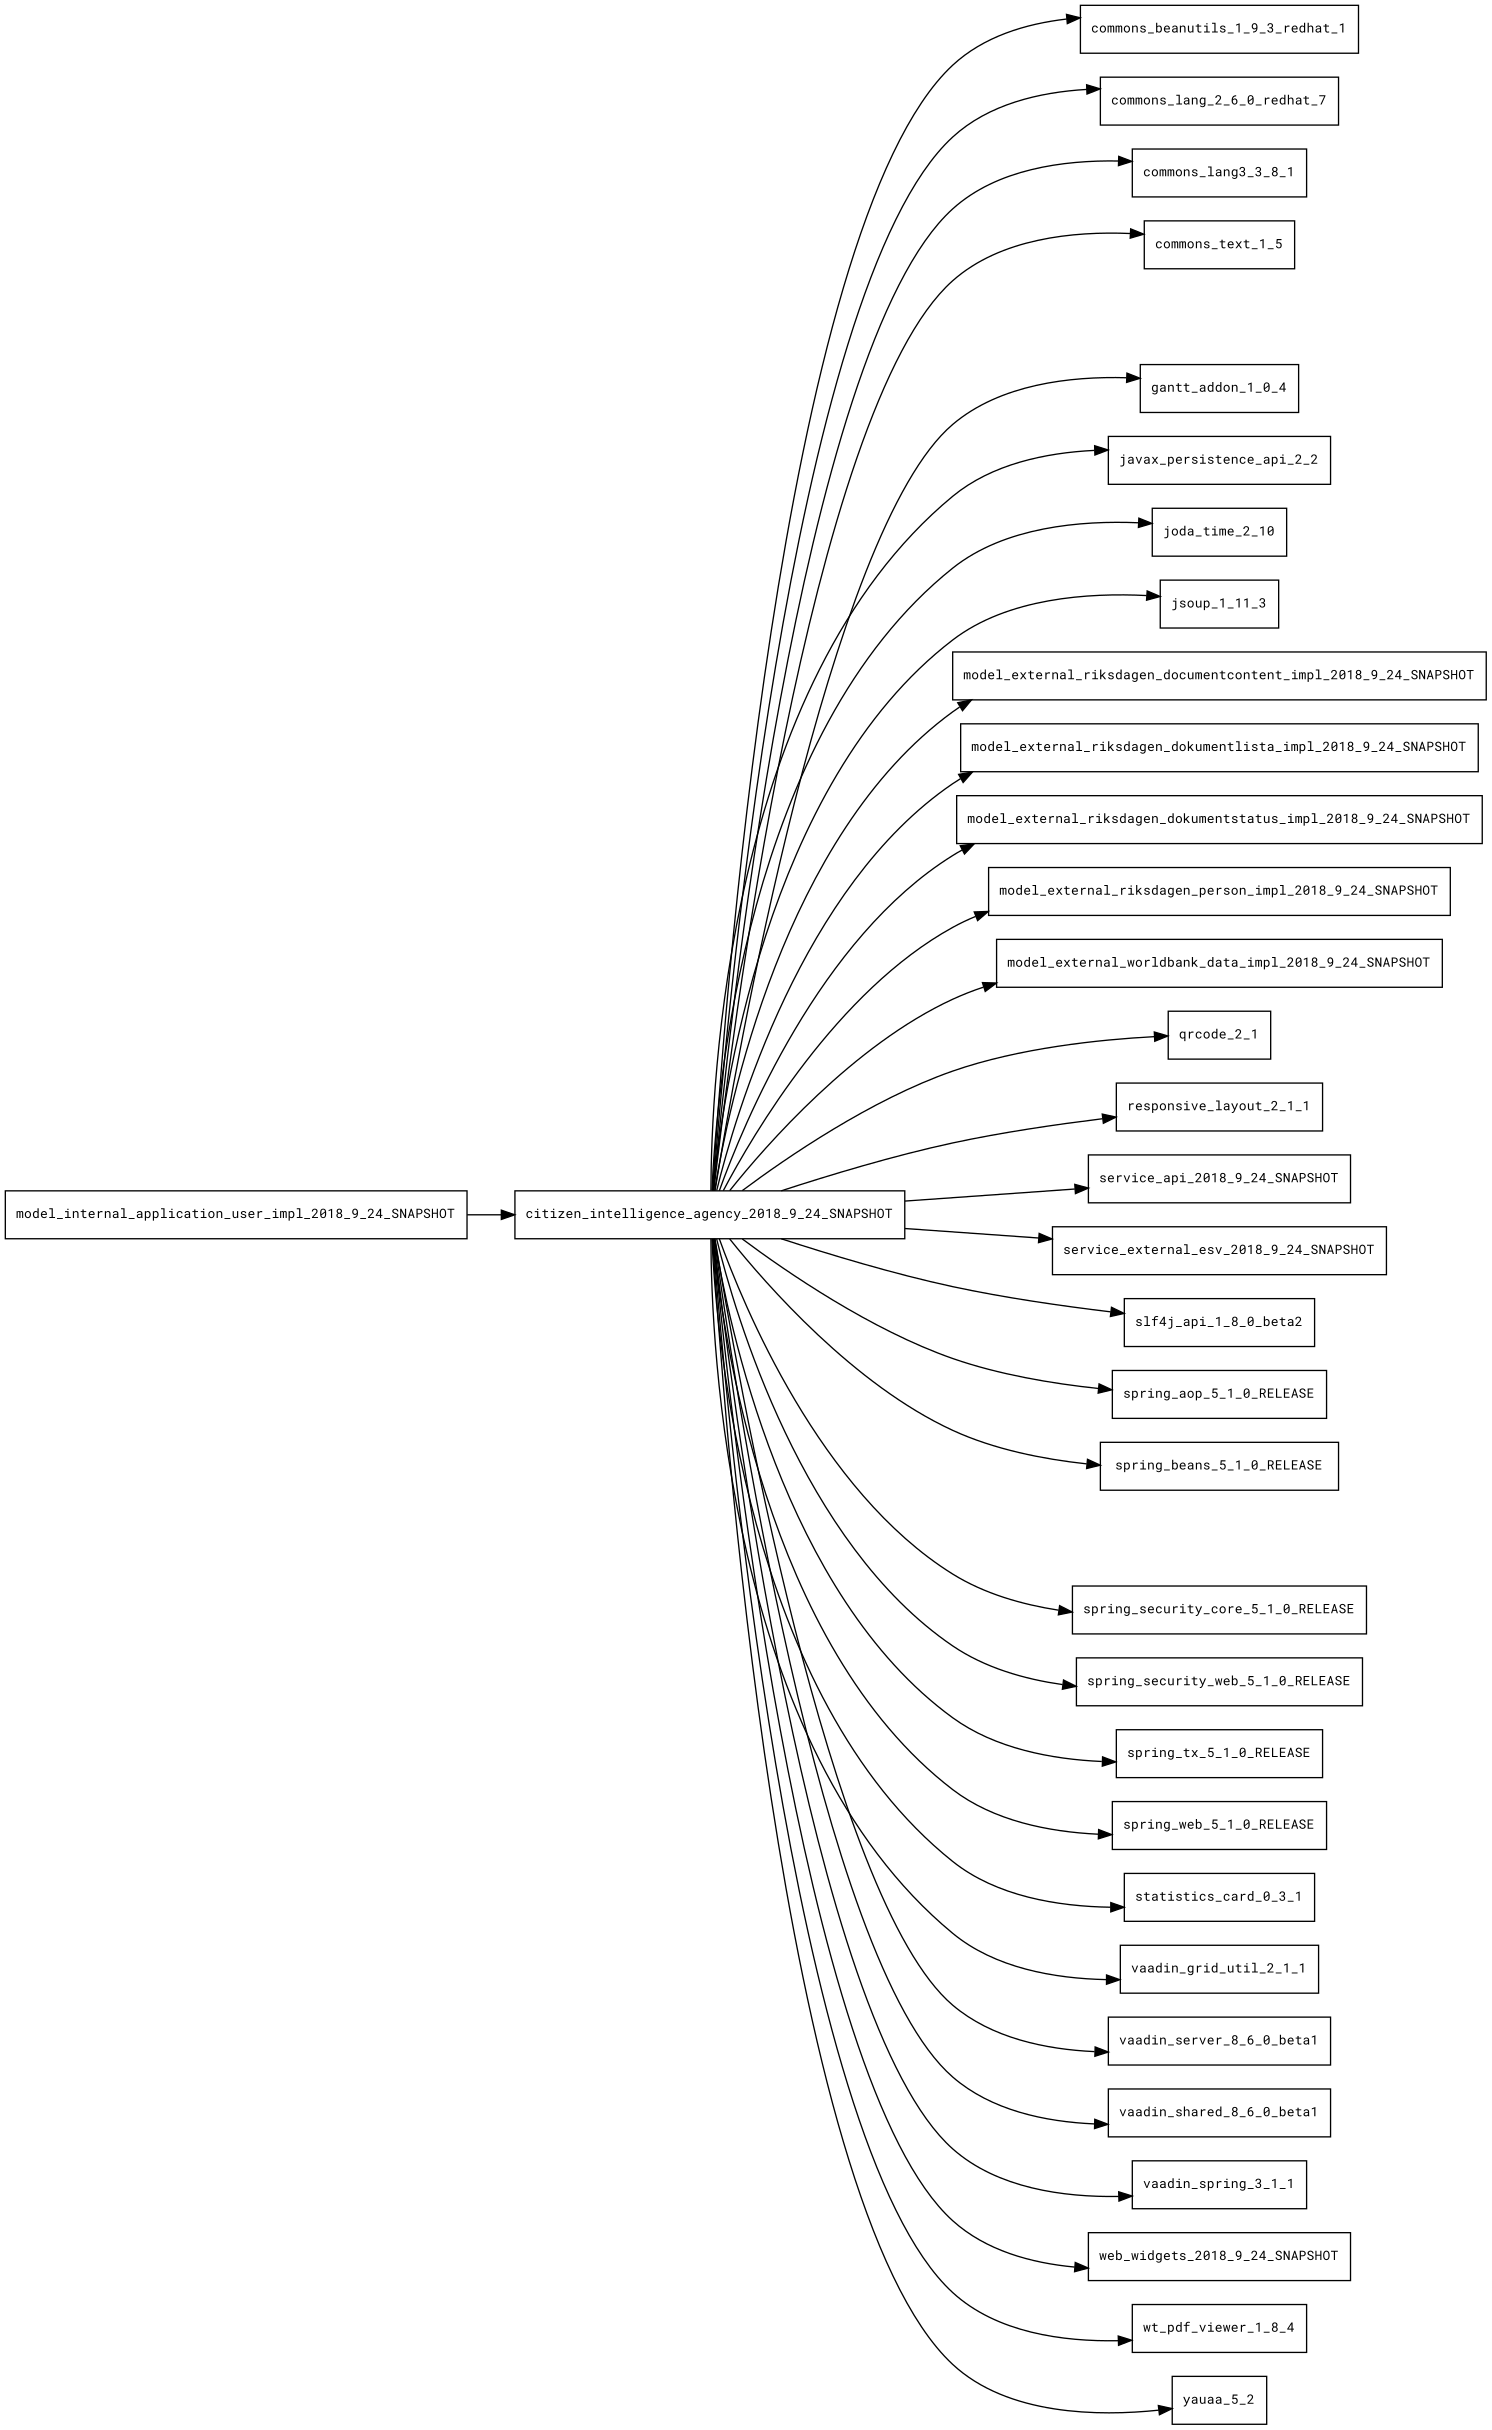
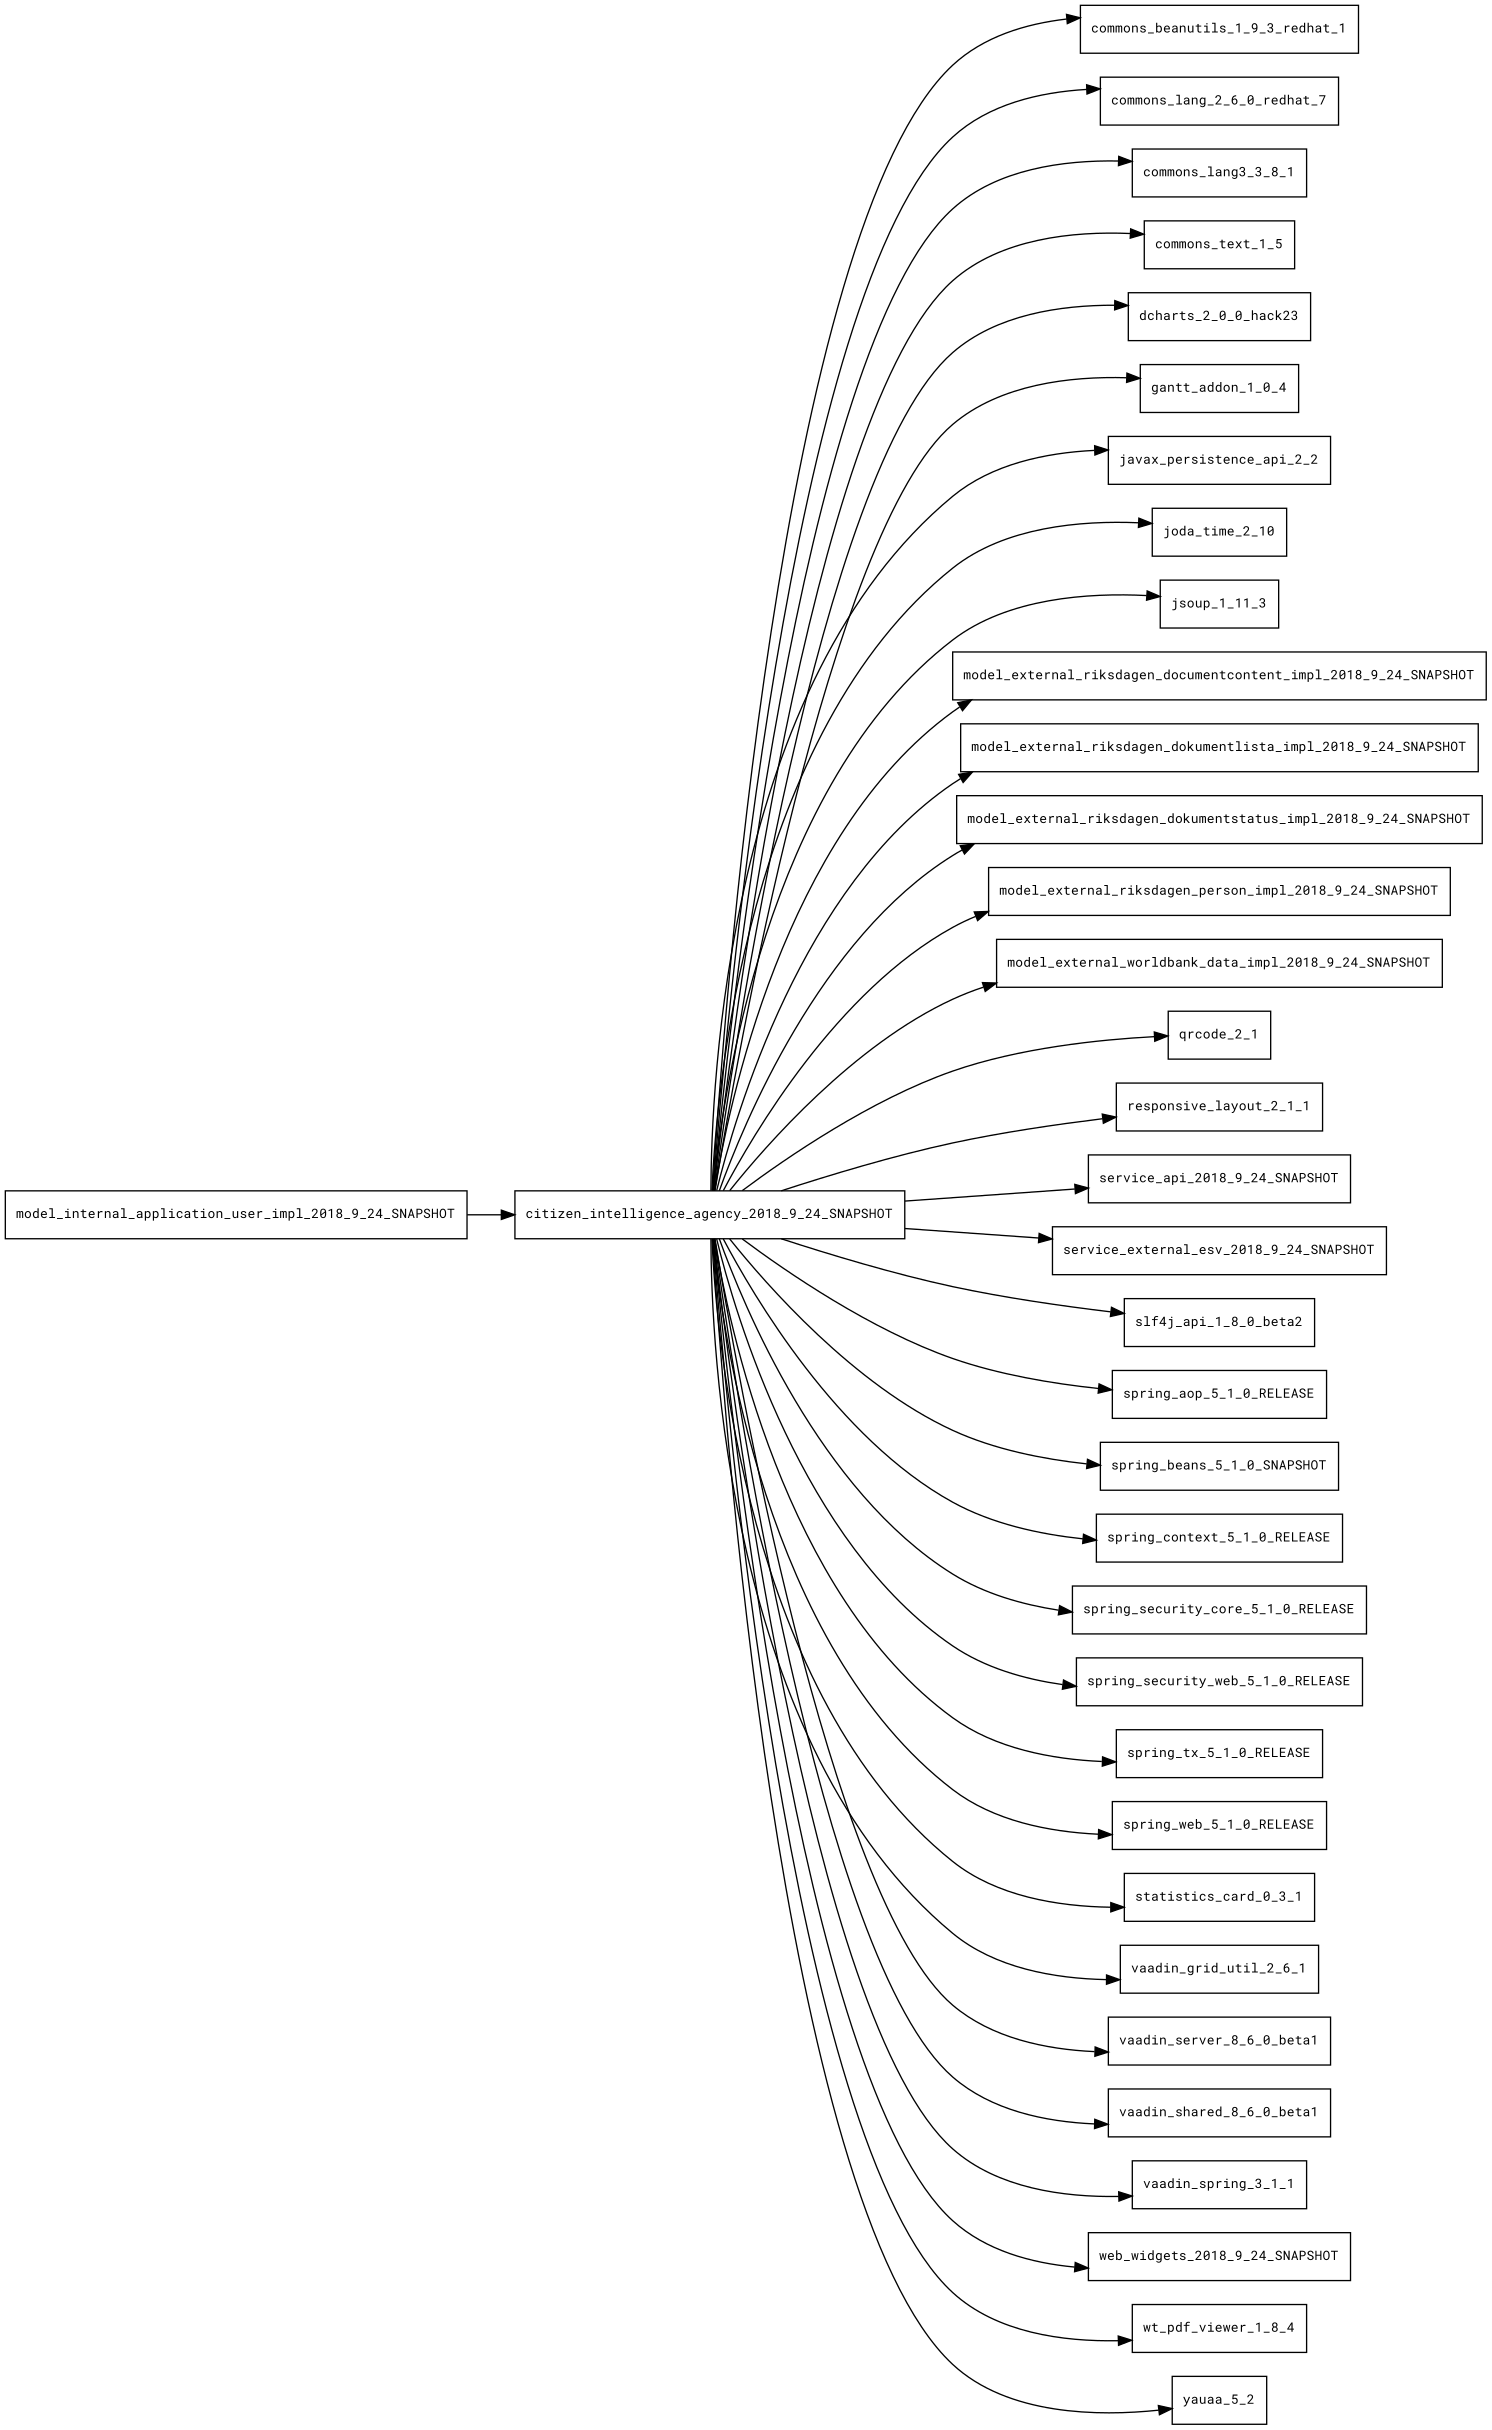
none -> (1219, 317)
(1219, 1466) -> (1219, 1466)
none -> (1219, 1538)
(1219, 1969) -> (1219, 1969)
